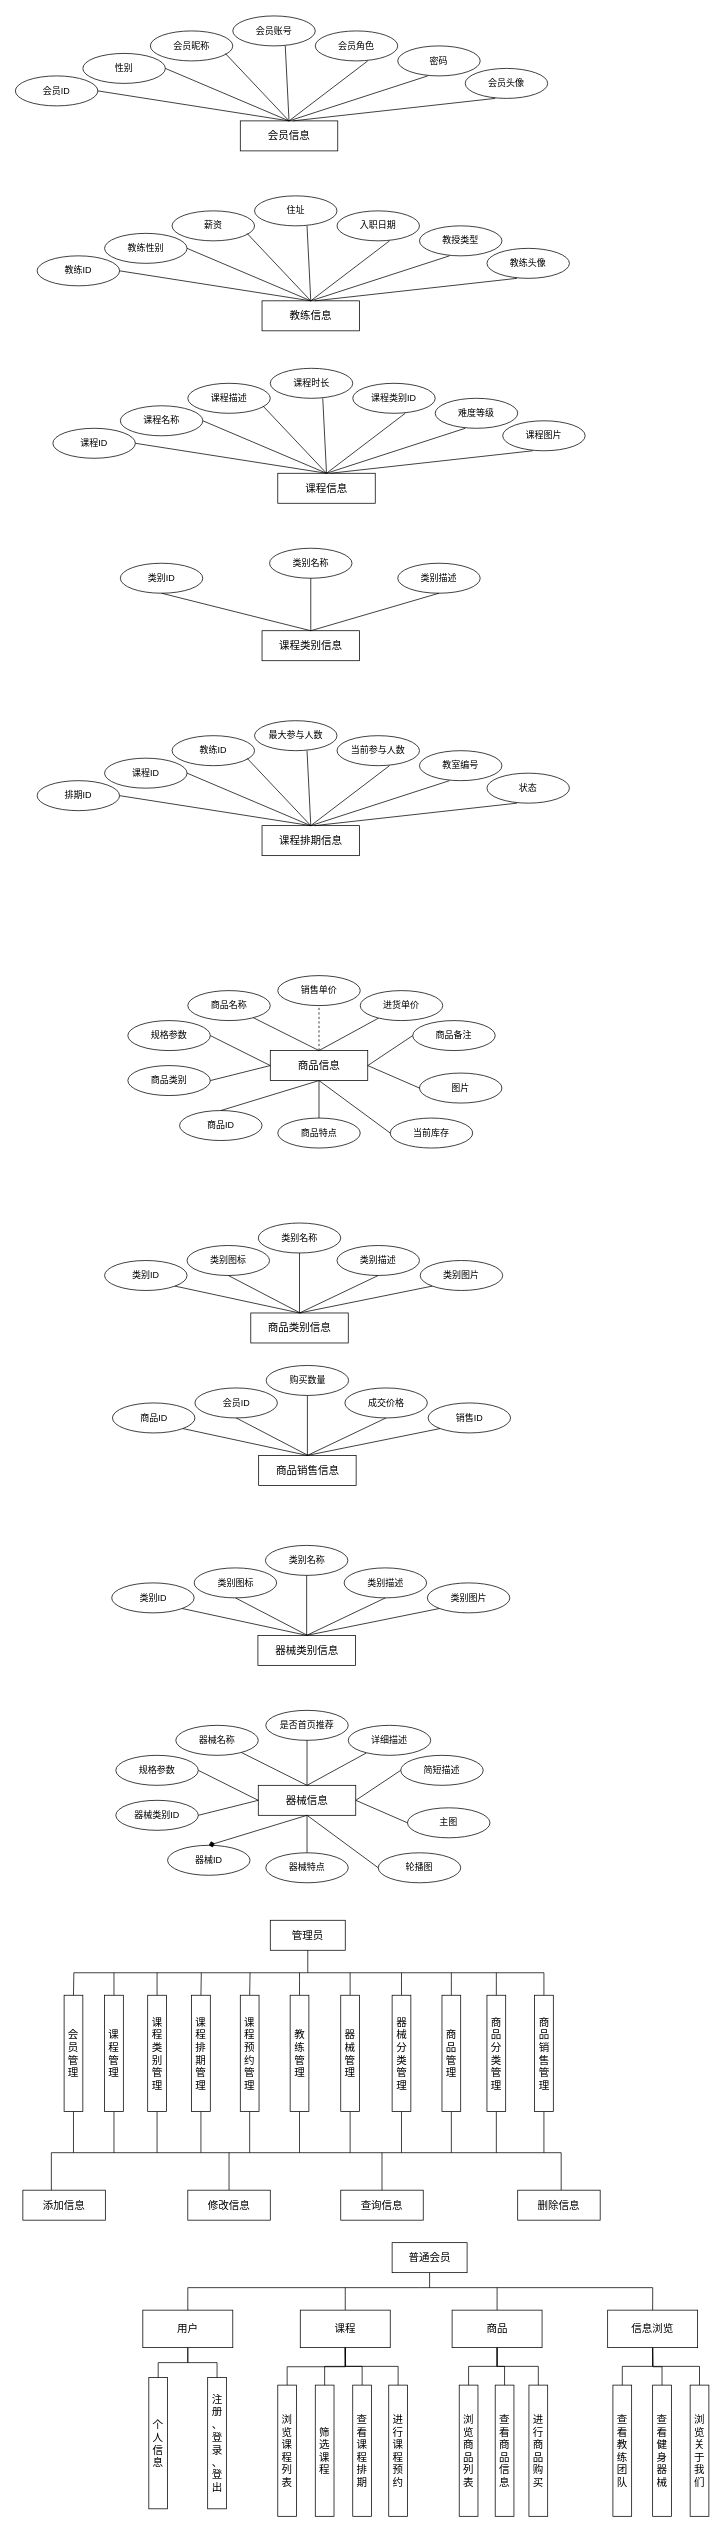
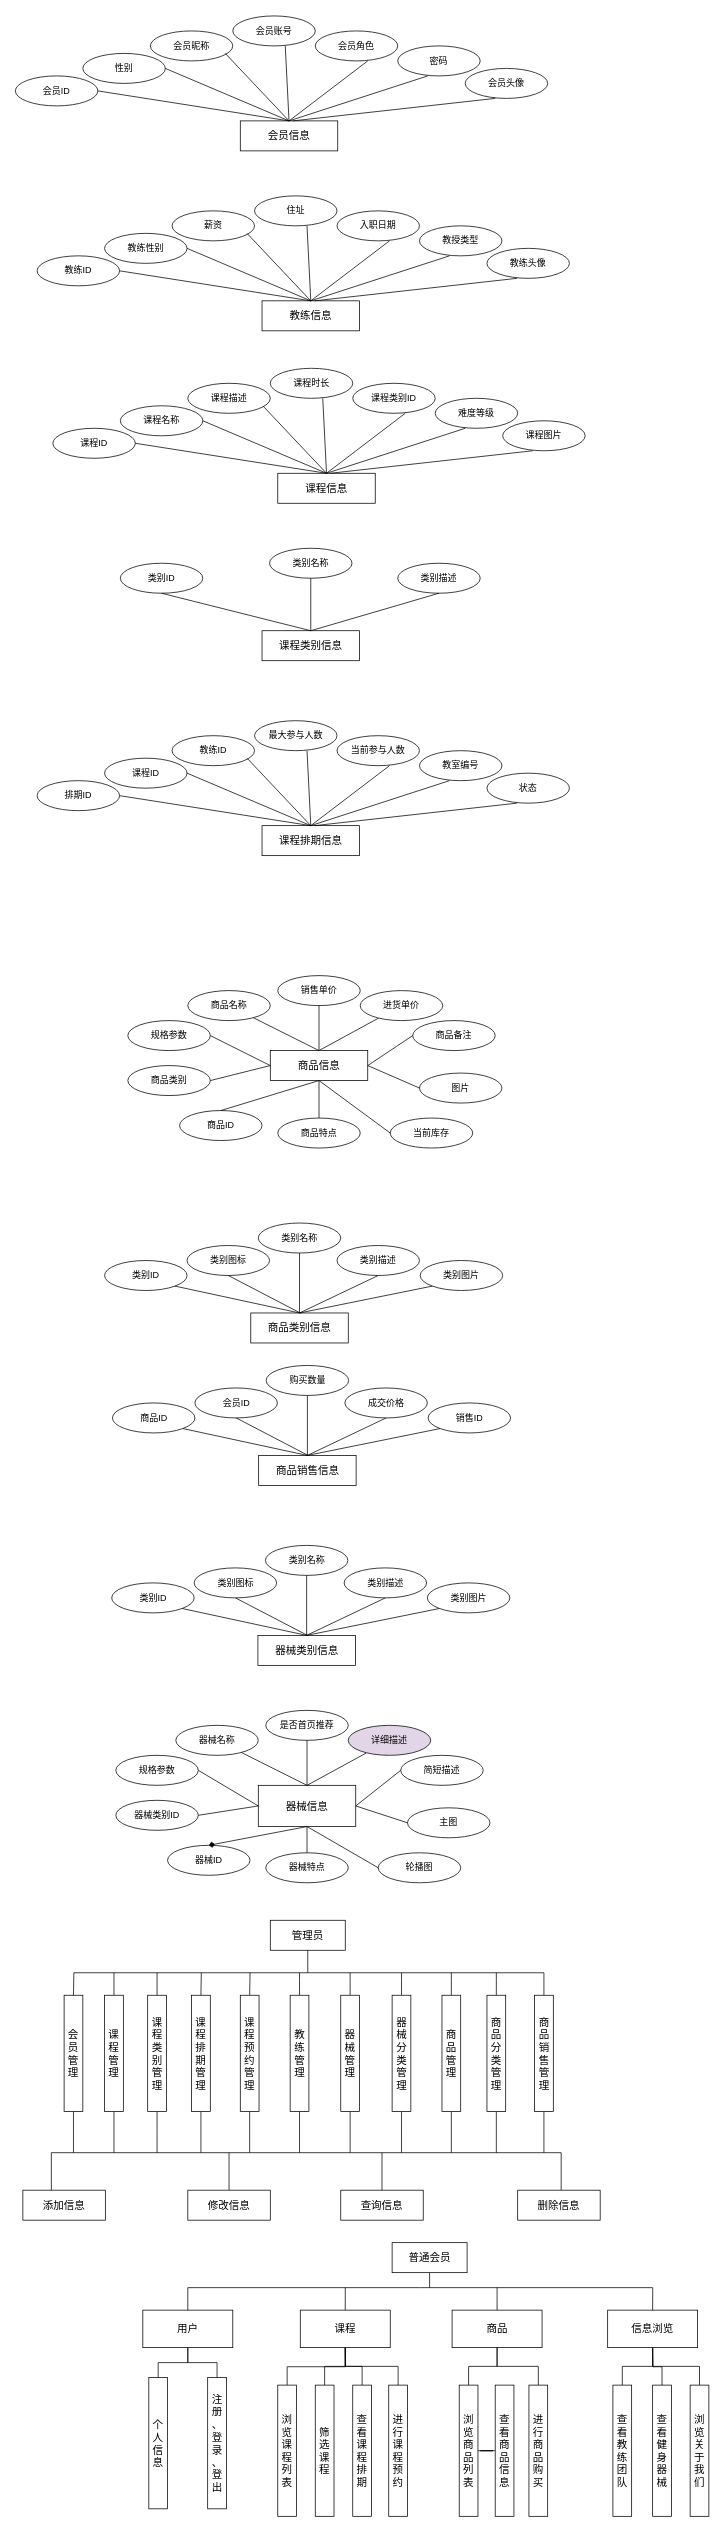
(319, 1027) -> (319, 1027)
(390, 1740) -> (390, 1740)
(307, 1800) -> (307, 1806)
(505, 2377) -> (487, 2451)
